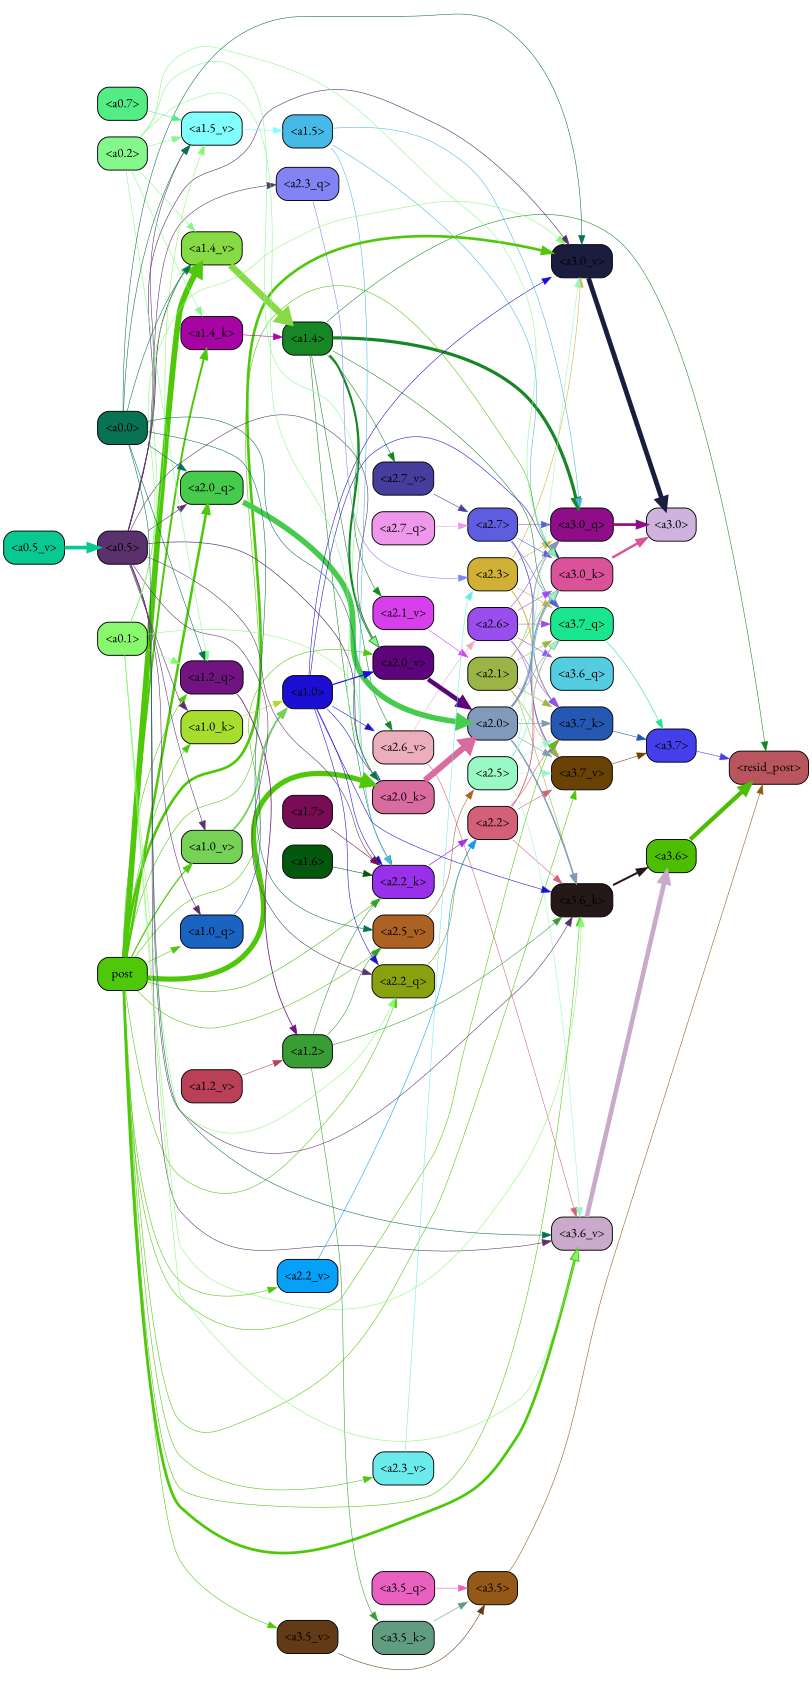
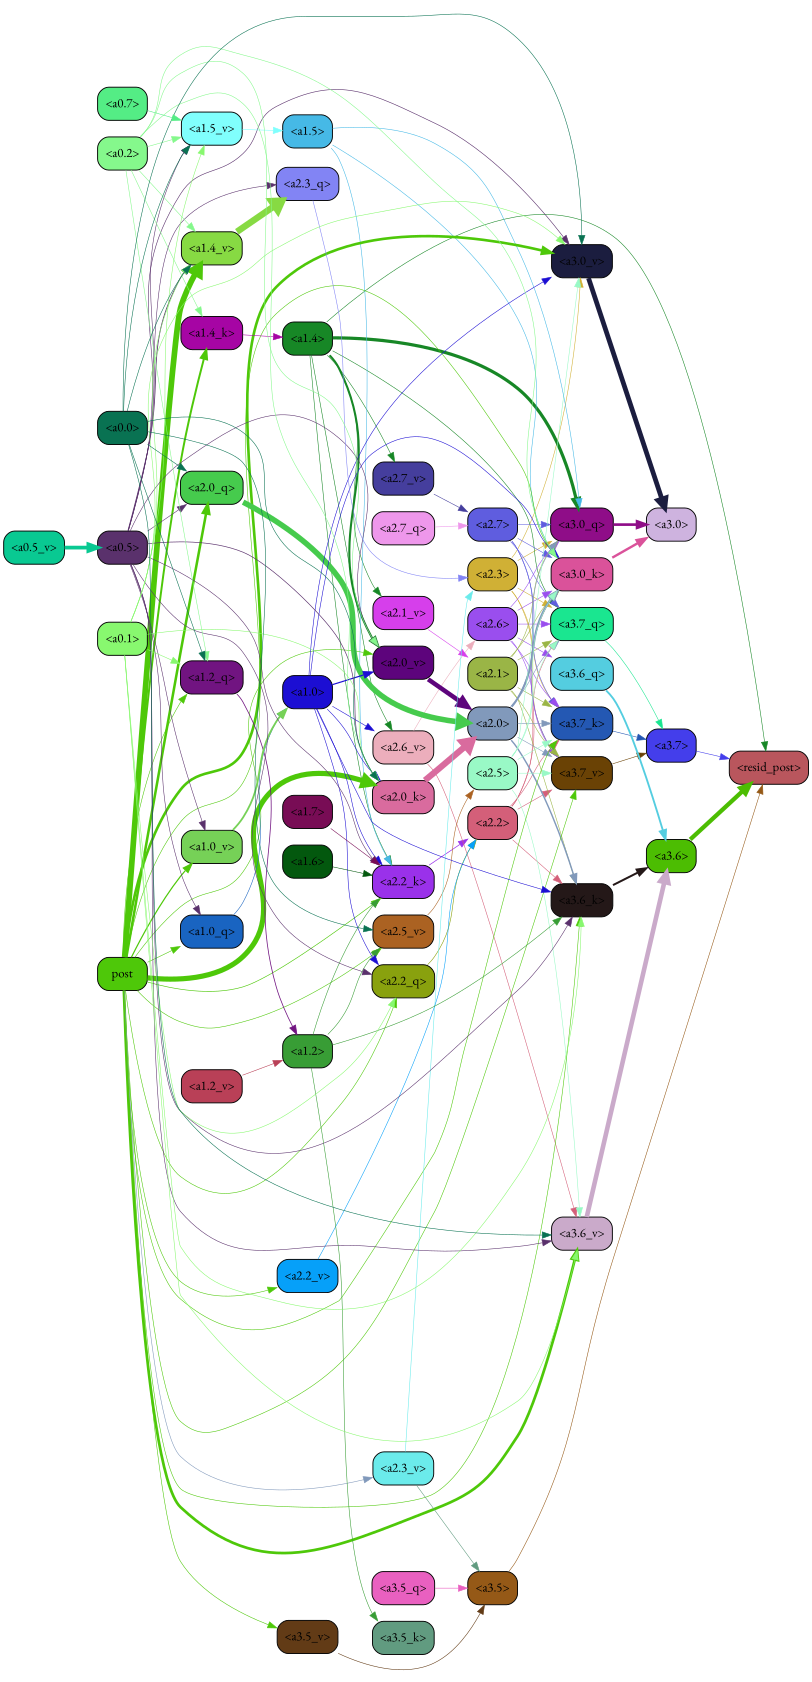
(257, 290) -> (256, 219)
(212, 727) -> none
none -> (641, 762)
(162, 1403) -> (162, 1403)
(446, 1614) -> (445, 1524)
